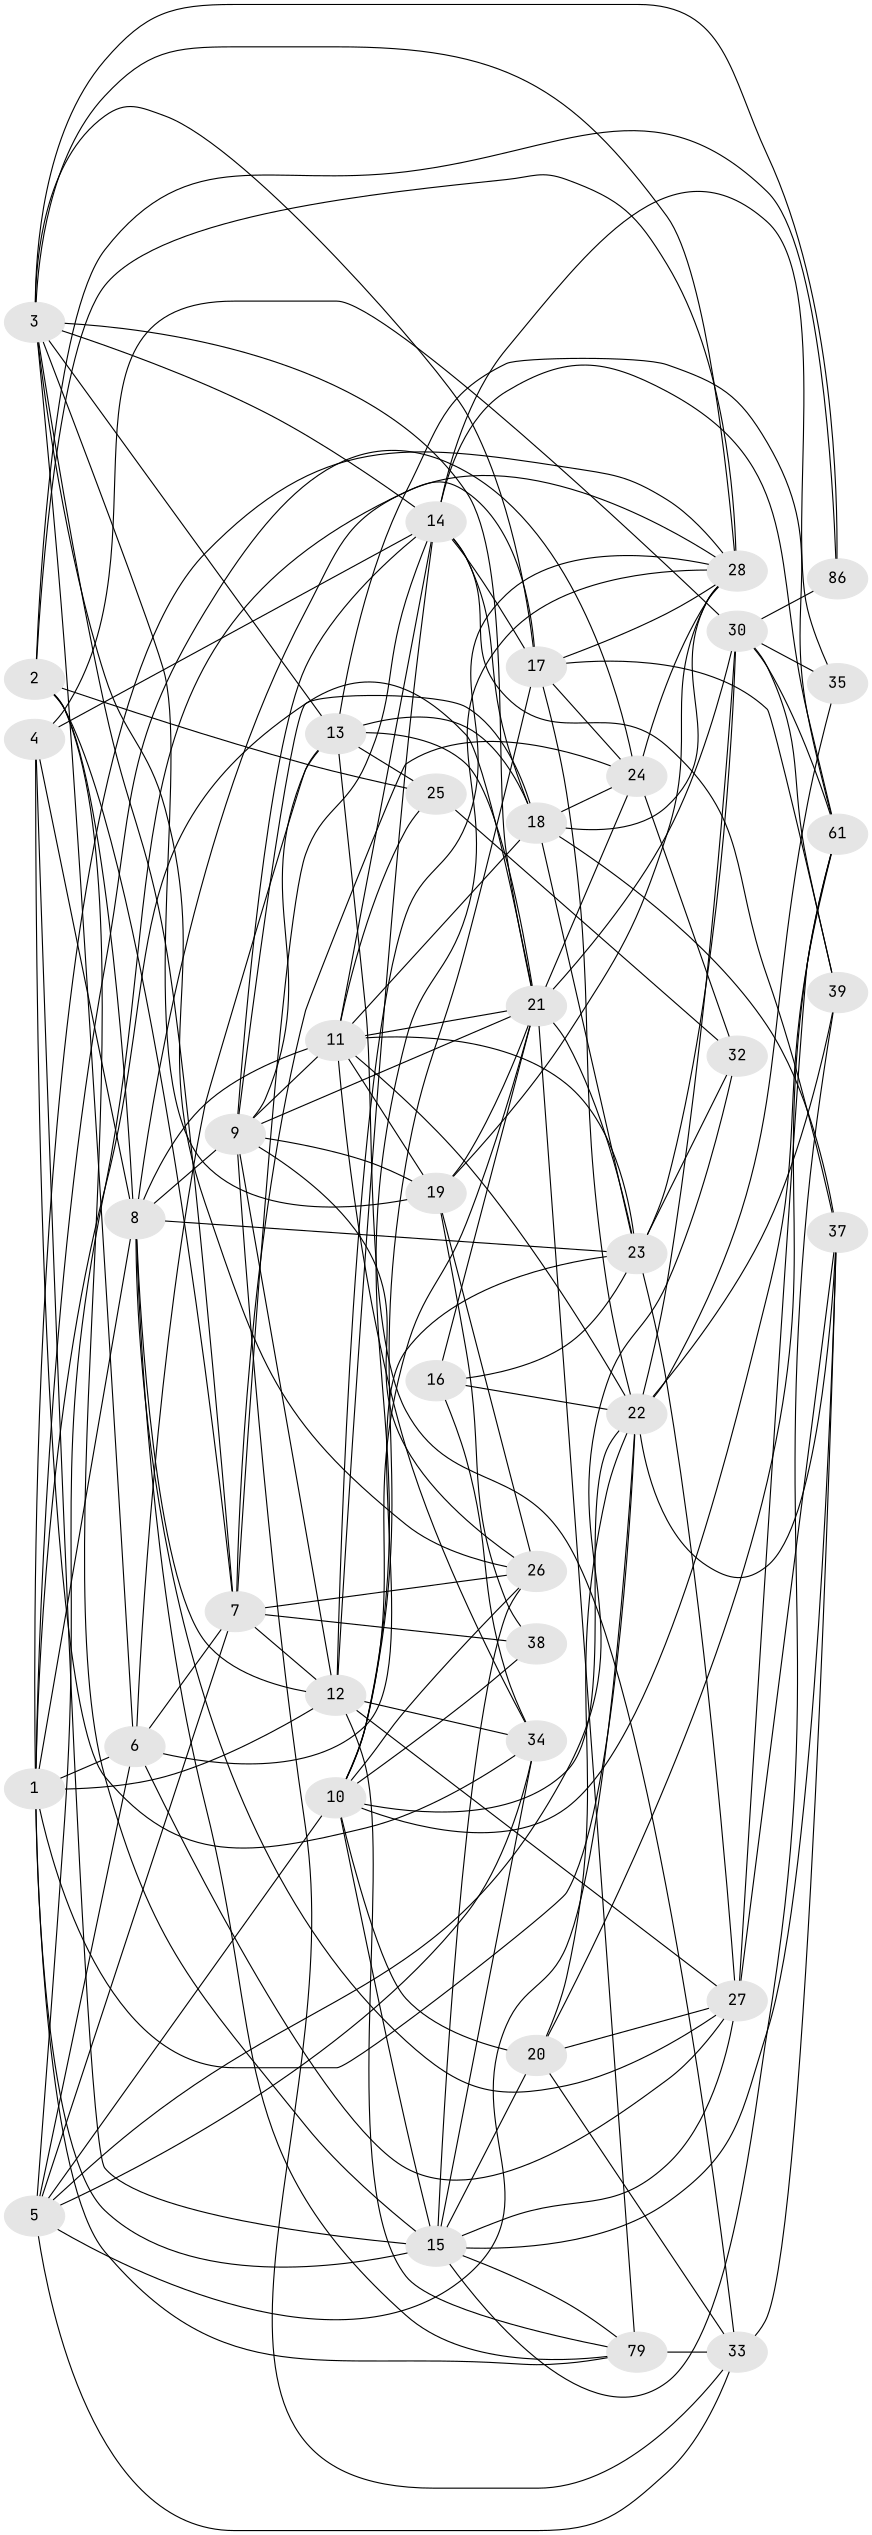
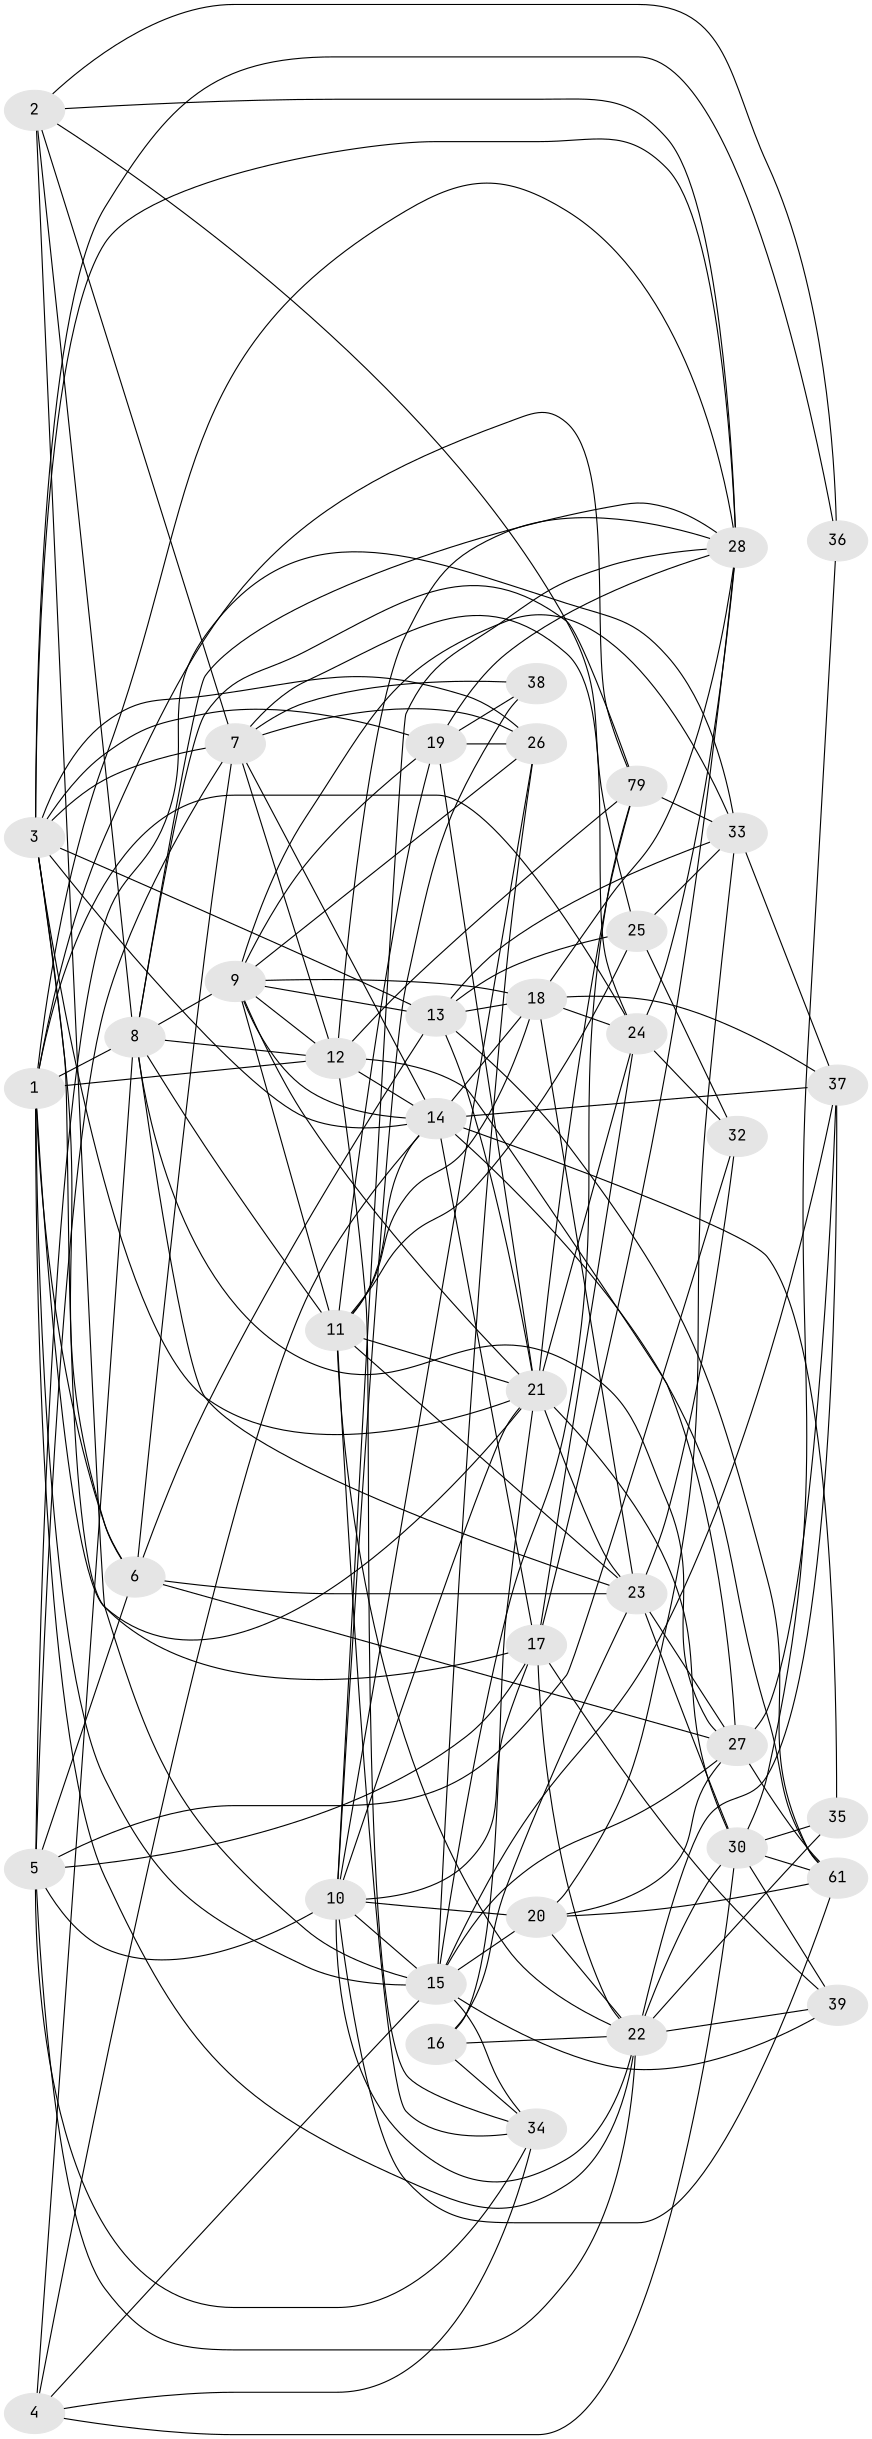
(838, 579) -> (838, 541)
none -> (676, 893)
